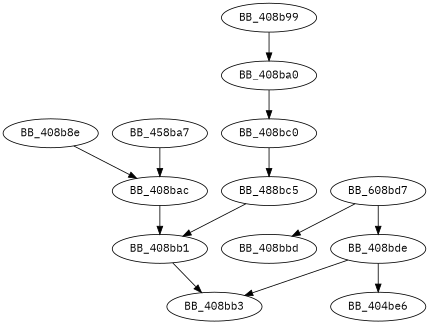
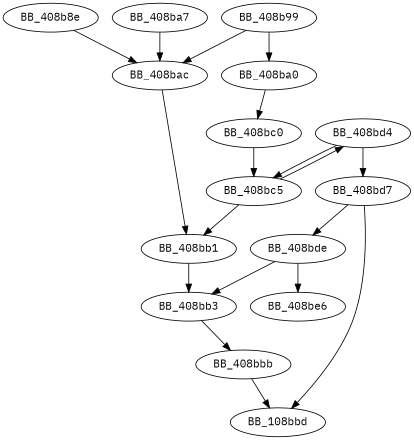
none -> (218, 45)
(160, 133) -> (160, 18)
none -> (363, 133)
(269, 191) -> (254, 191)
(378, 191) -> (363, 191)
(269, 249) -> (278, 422)
(378, 307) -> (298, 307)
none -> (243, 364)
